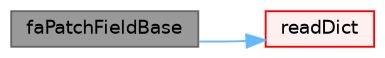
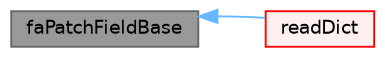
(223, 42) -> (241, 17)
